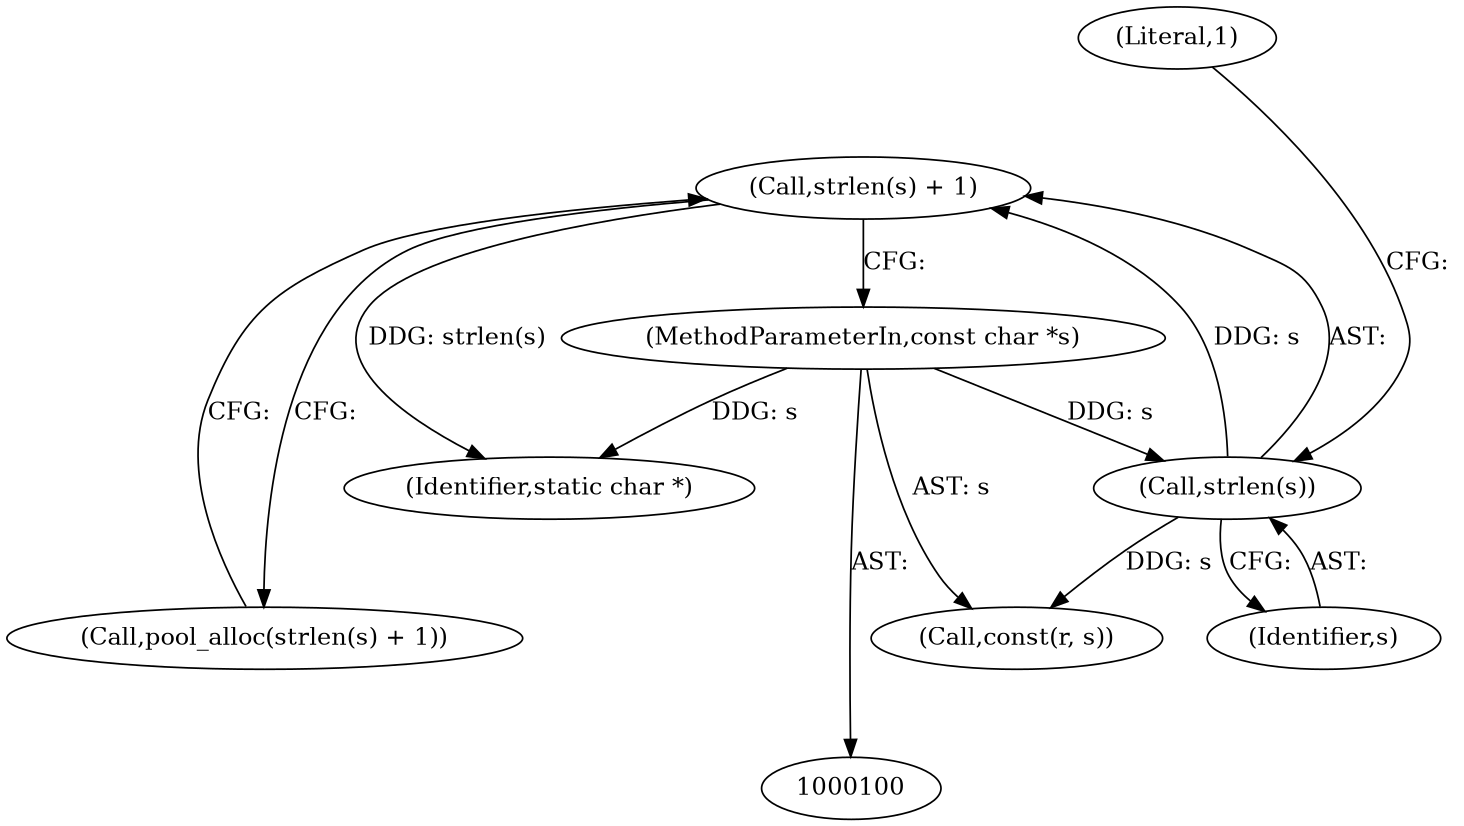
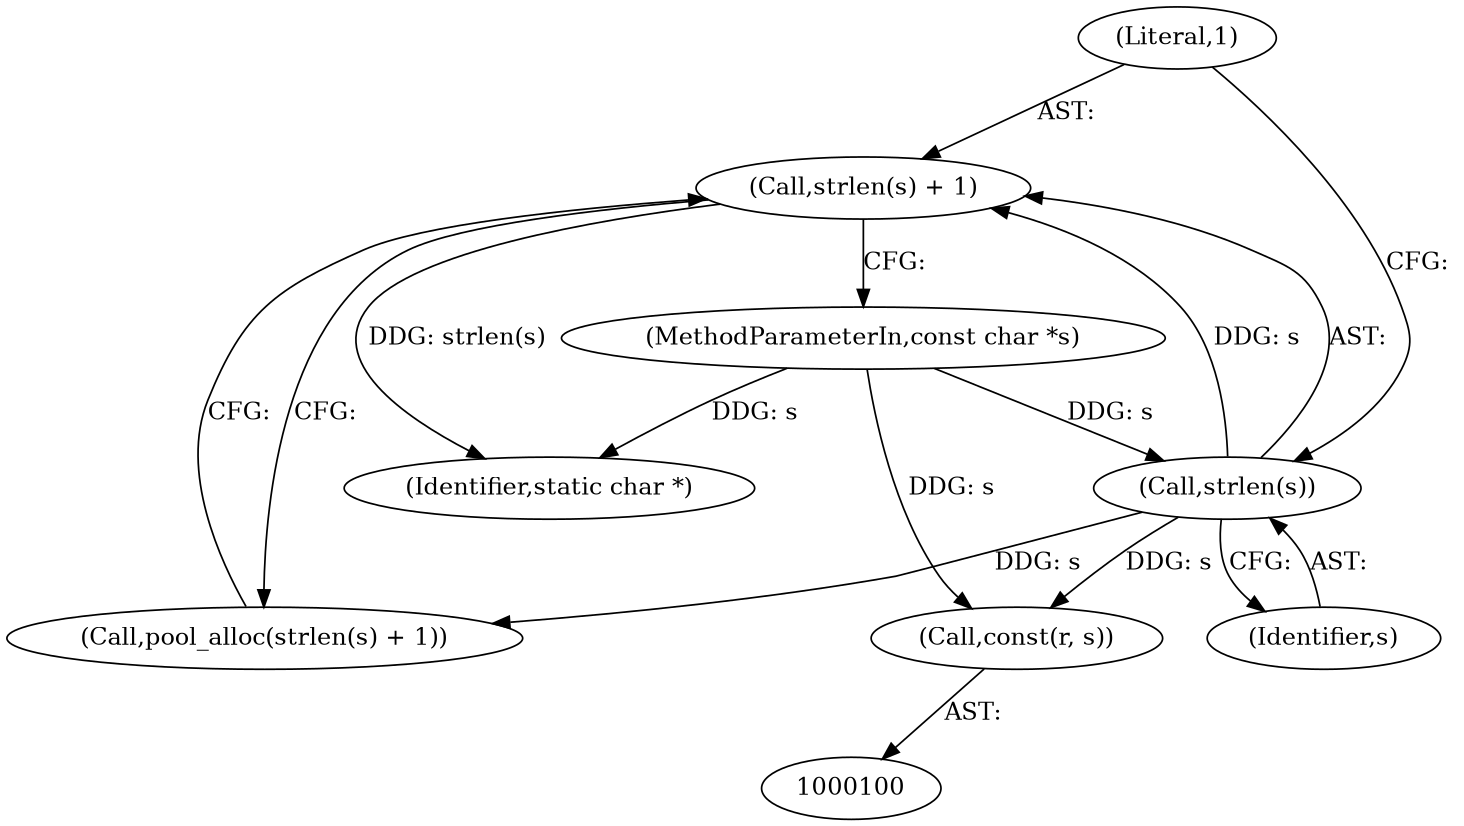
none -> (1031, 108)
(952, 488) -> (952, 488)
(851, 554) -> (940, 708)
none -> (830, 587)
